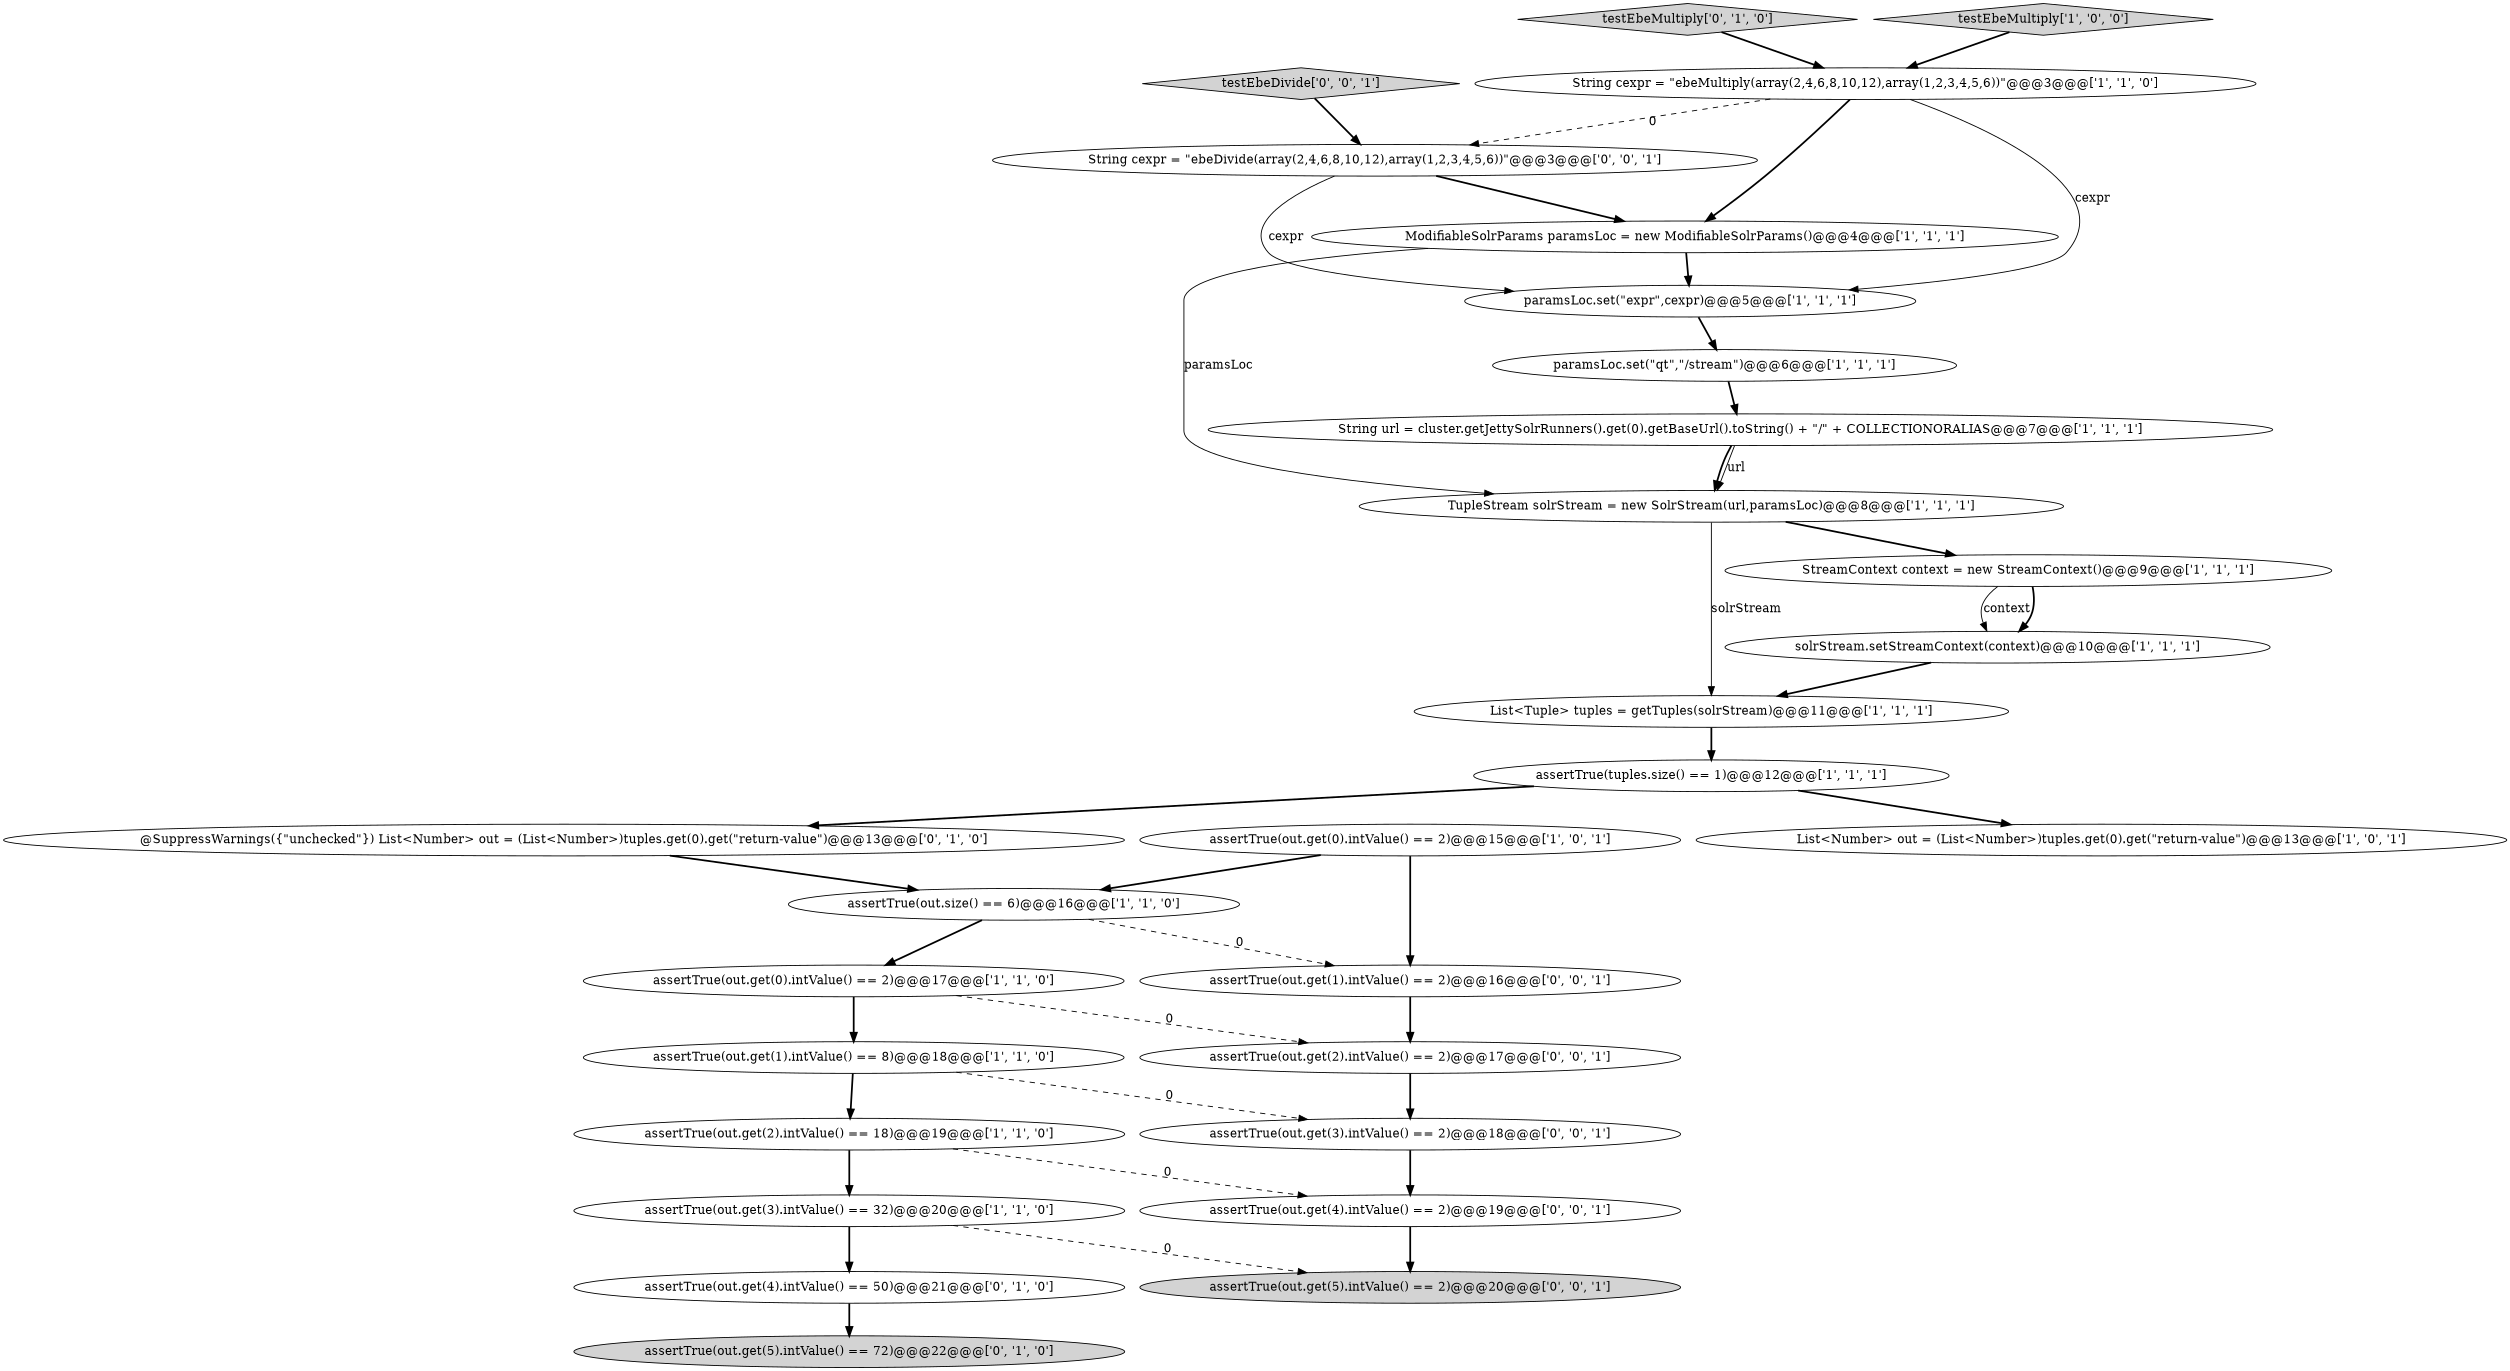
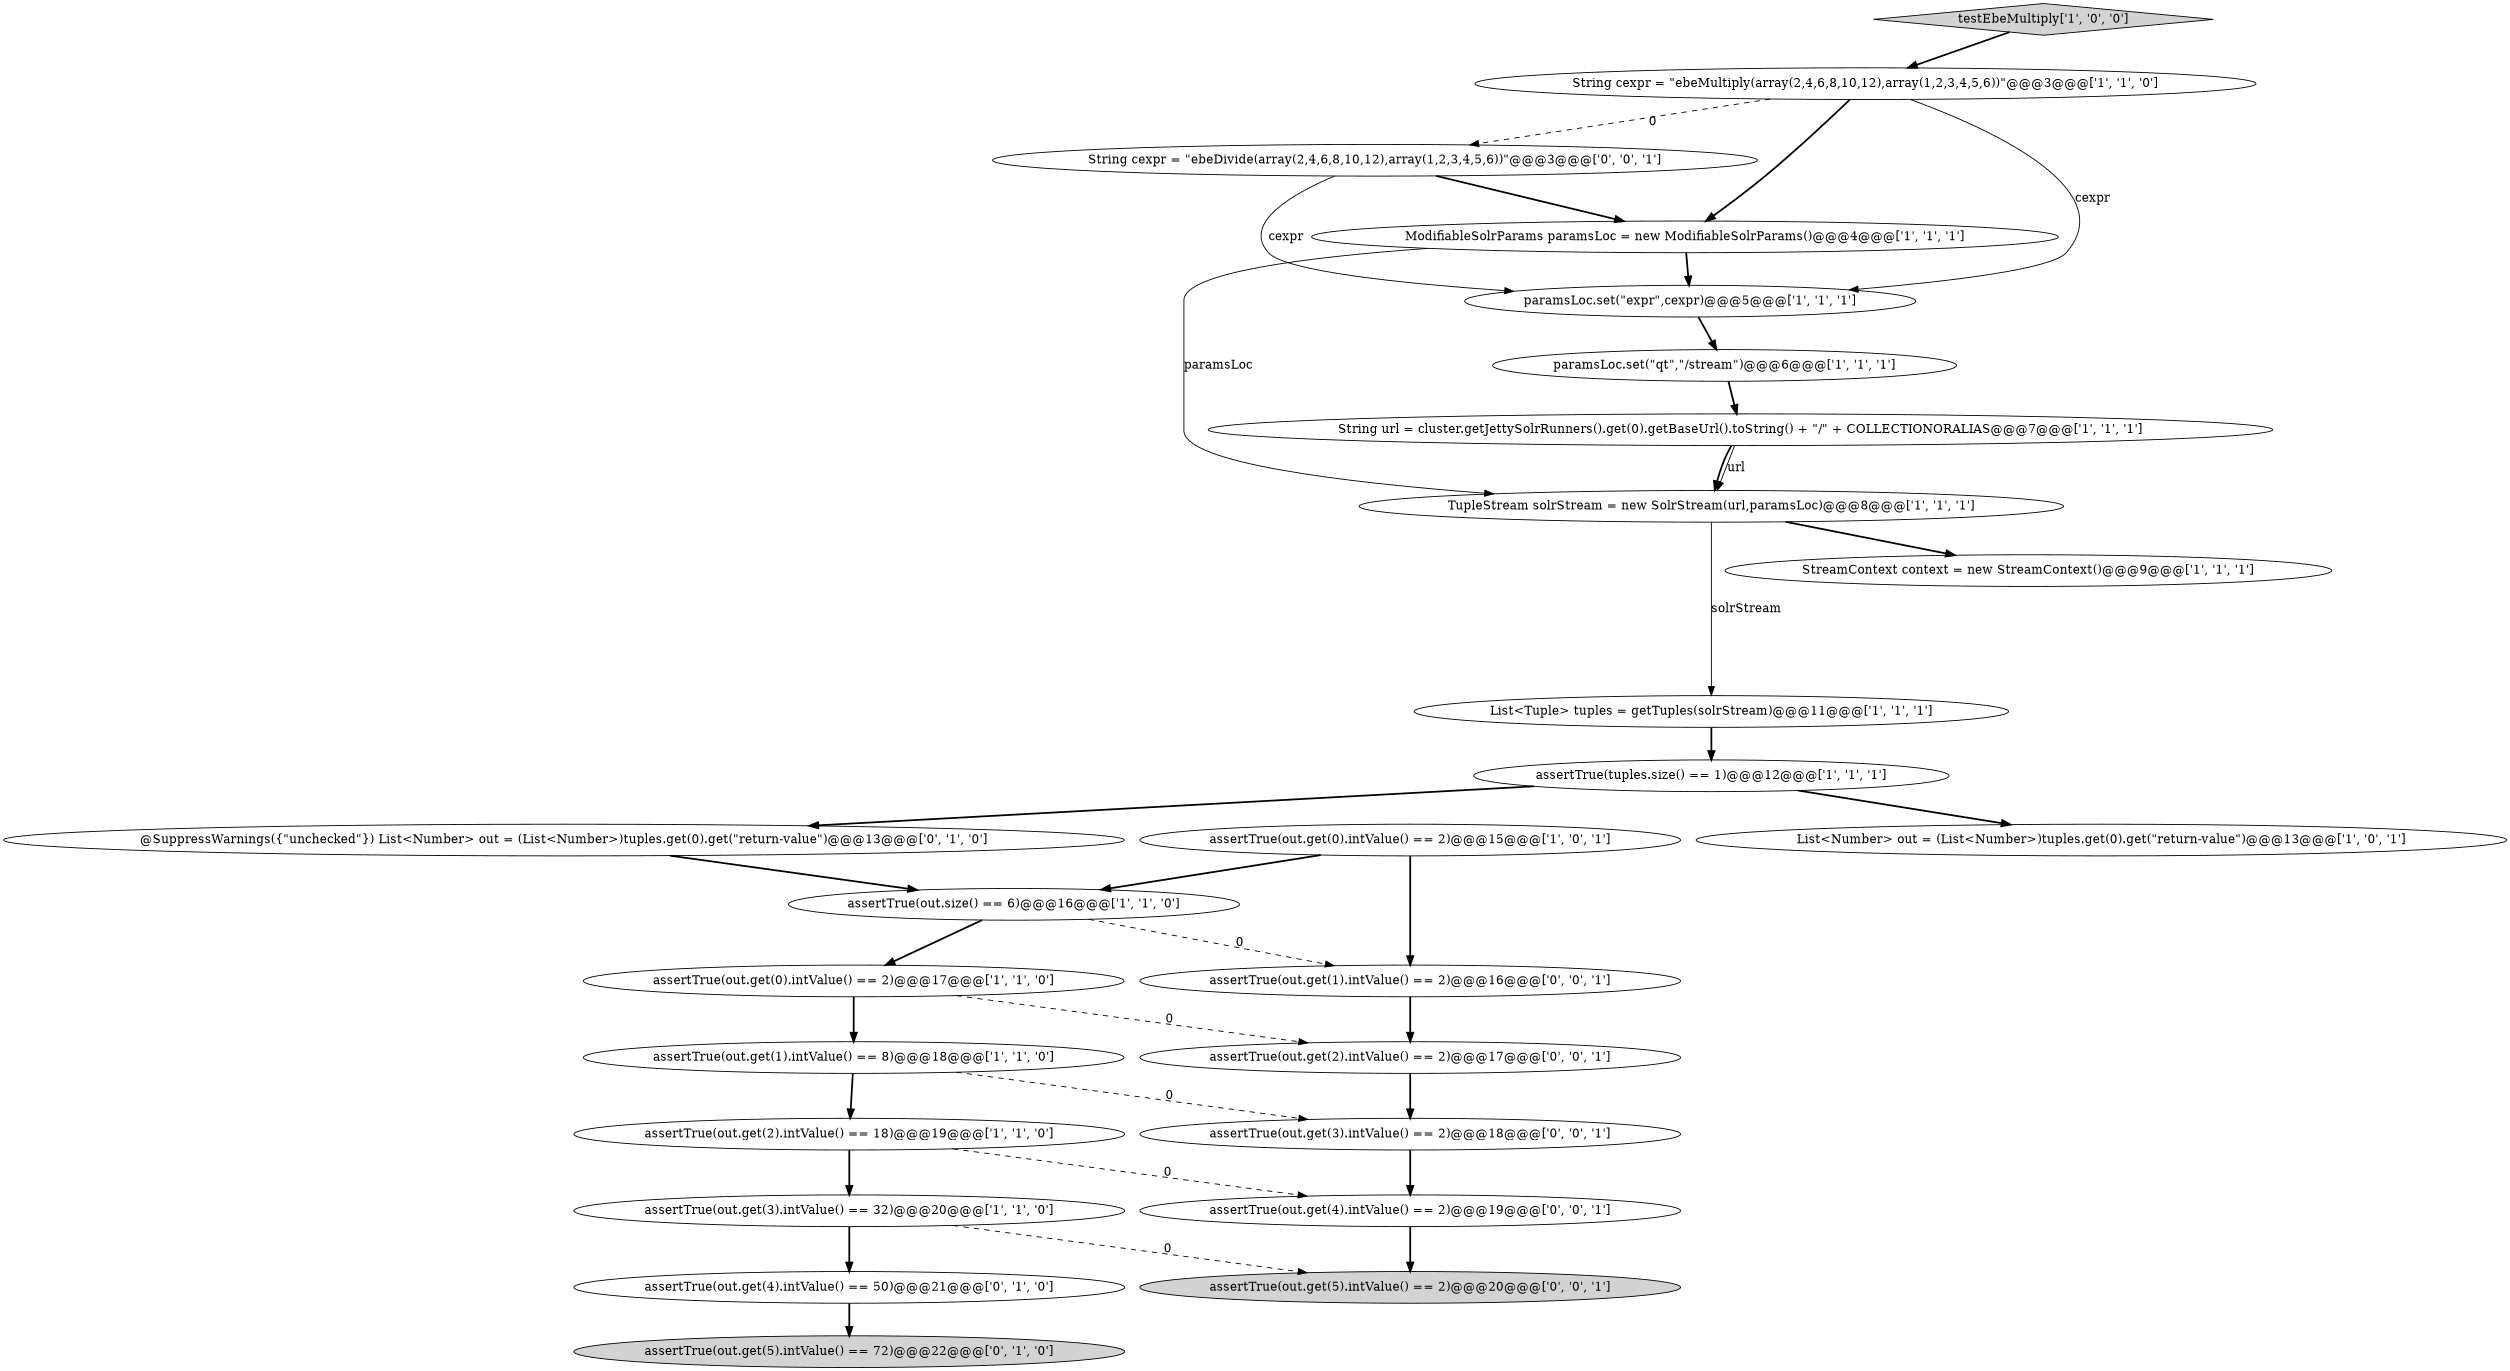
(1688, 19) -> none
(1301, 84) -> none
(1998, 647) -> none
